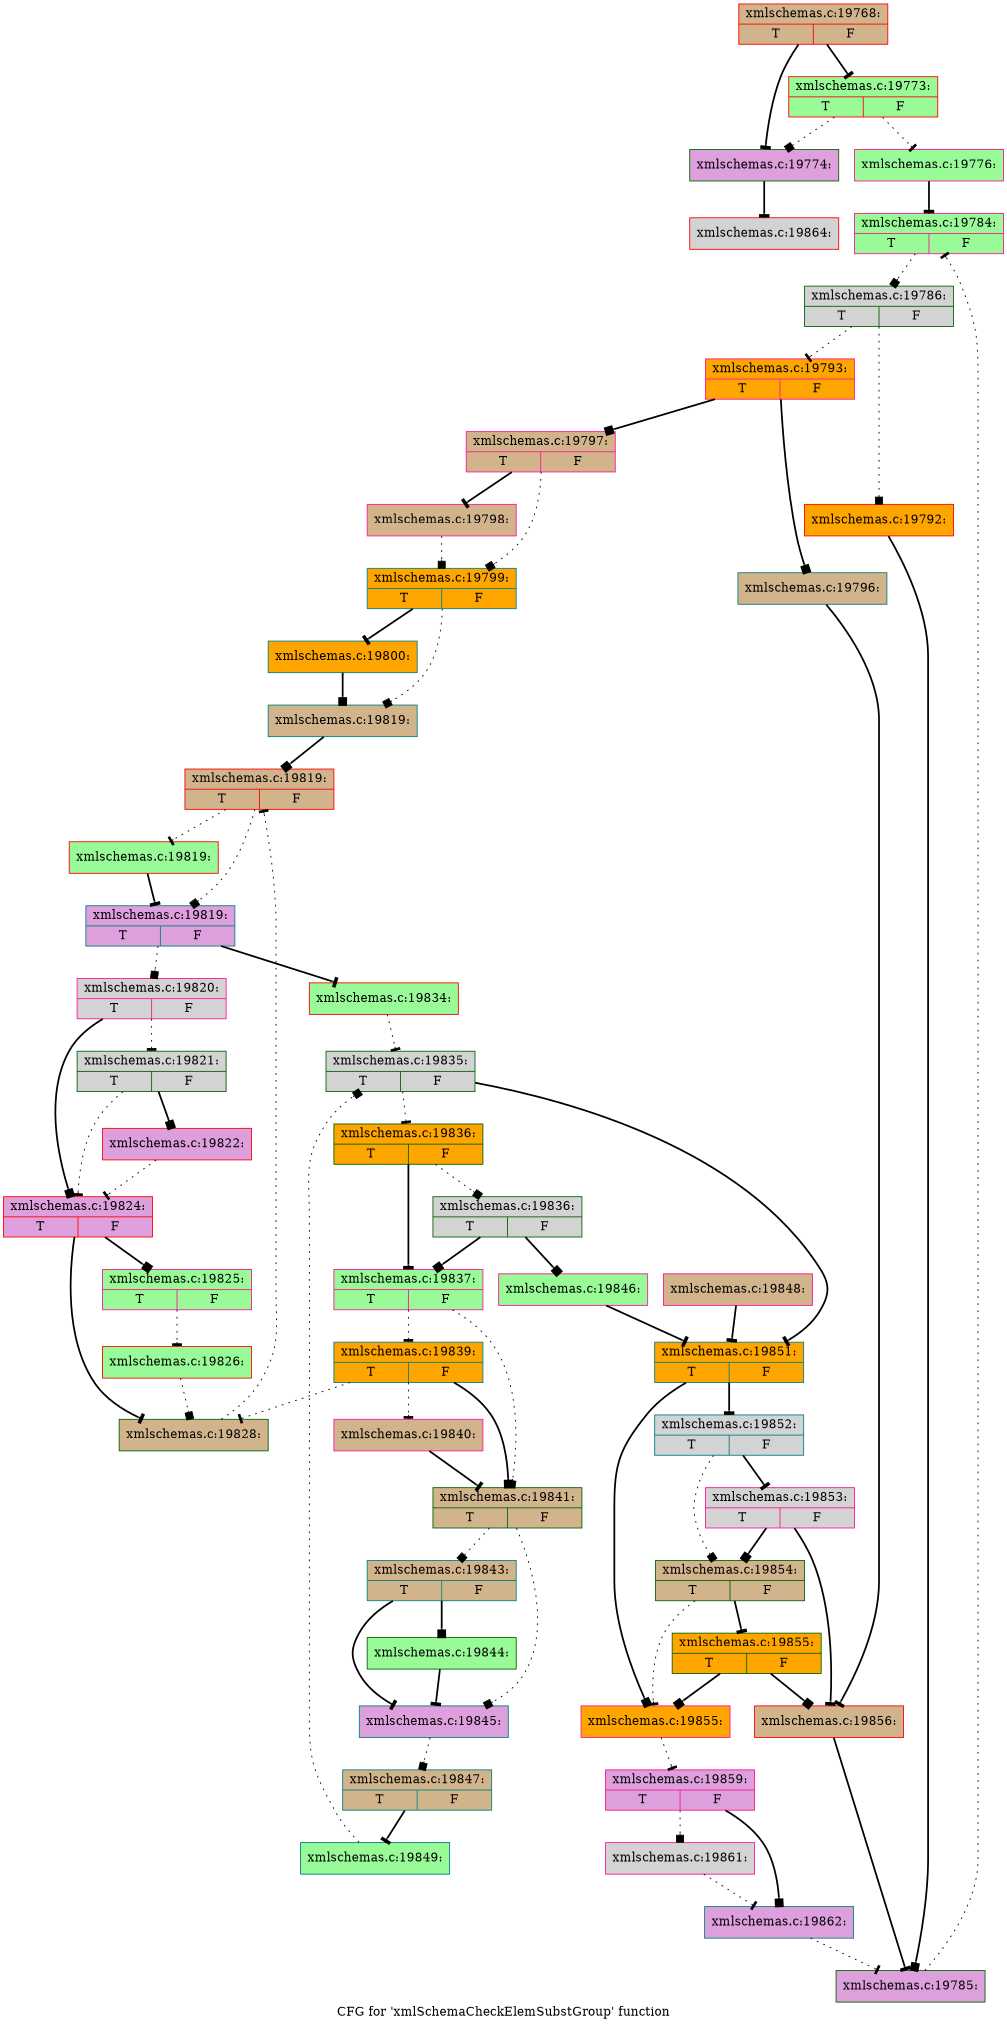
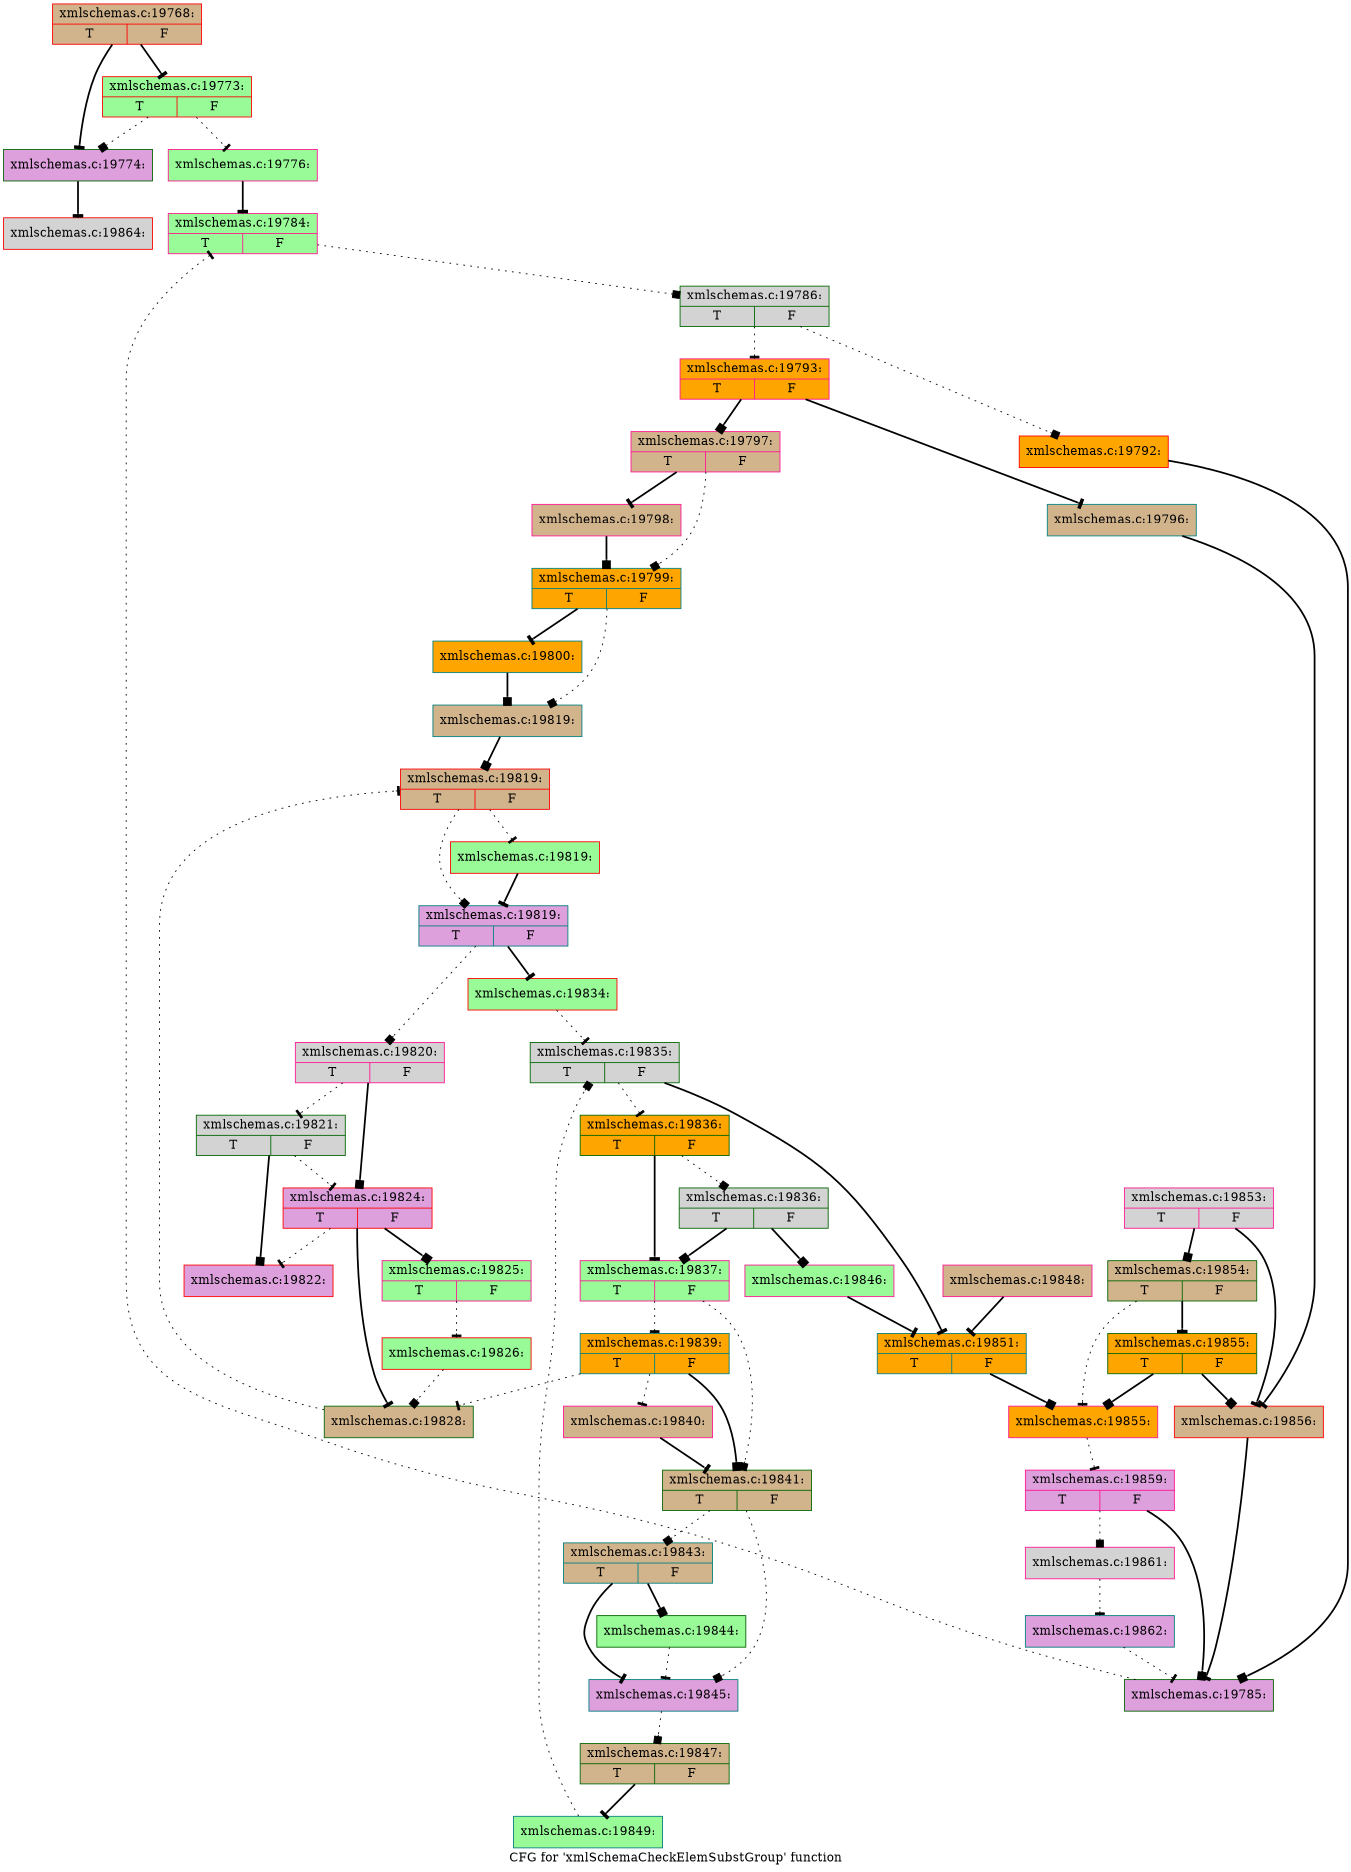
(788, 482) -> (942, 451)
(442, 548) -> (606, 548)
(132, 1177) -> (307, 1245)
(729, 1435) -> none
(438, 1685) -> (668, 1661)
(417, 1790) -> (655, 1764)
(765, 1846) -> (1198, 1581)
